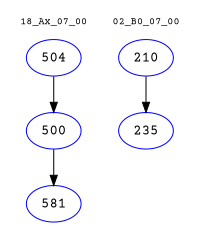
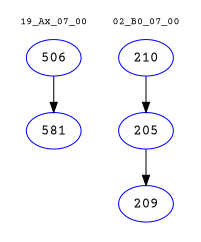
(54, 22) -> (54, 22)
(54, 58) -> none
(54, 131) -> (54, 58)
(146, 131) -> (146, 131)
none -> (146, 204)
